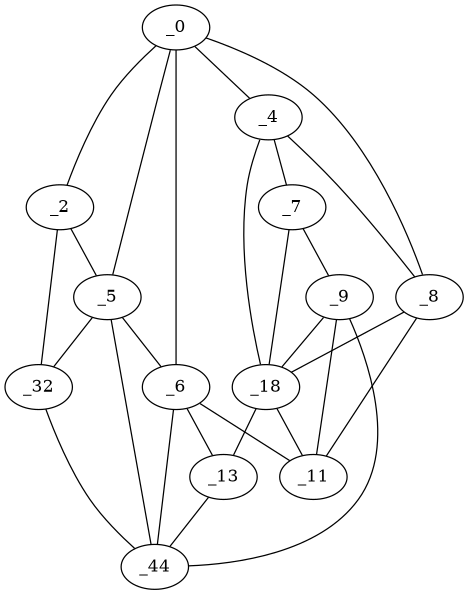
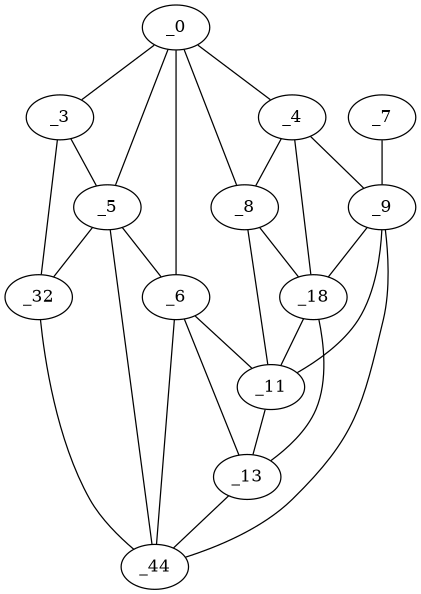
(280, 162) -> (337, 162)
(60, 207) -> (60, 117)
(279, 297) -> none
none -> (259, 432)
